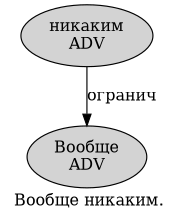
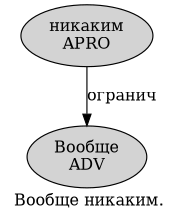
(87, 36) -> (87, 36)
